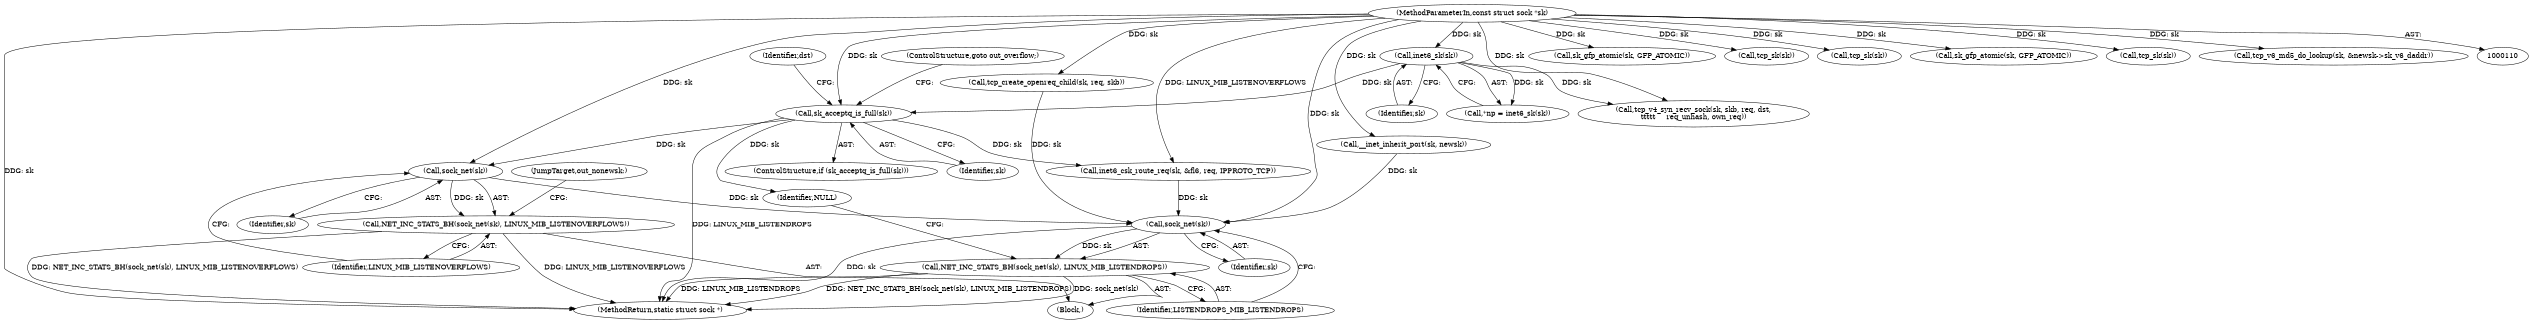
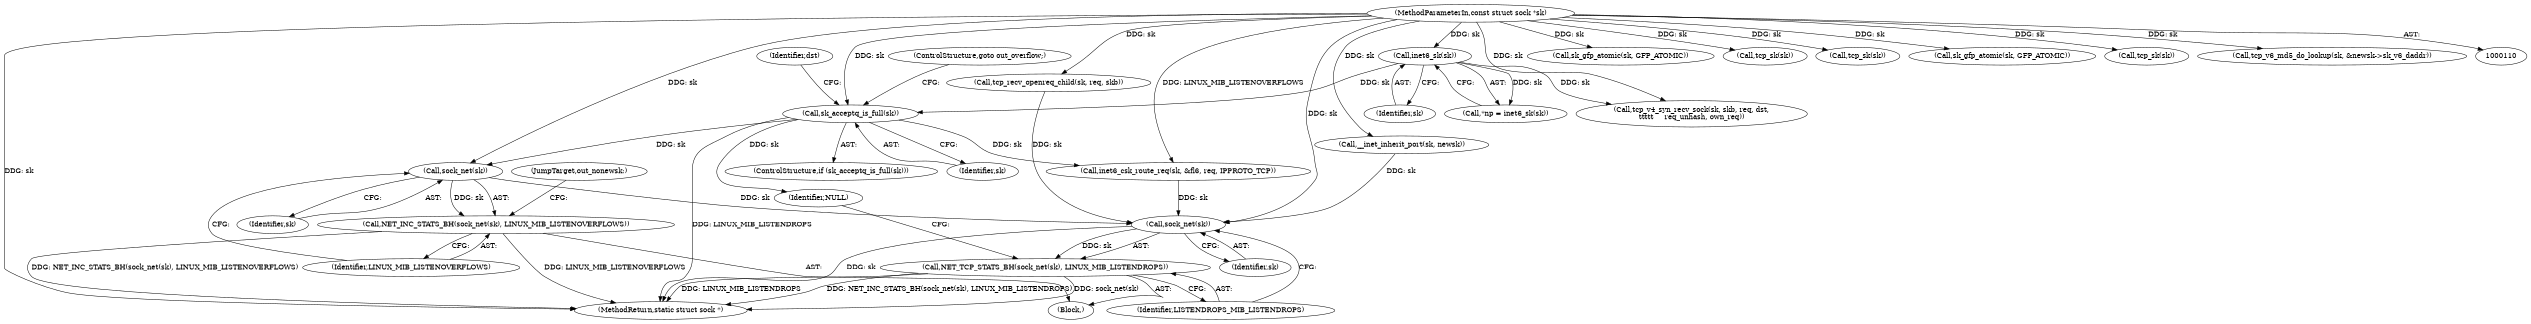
(1047, 83) -> (1049, 83)
(1045, 268) -> (1045, 268)
